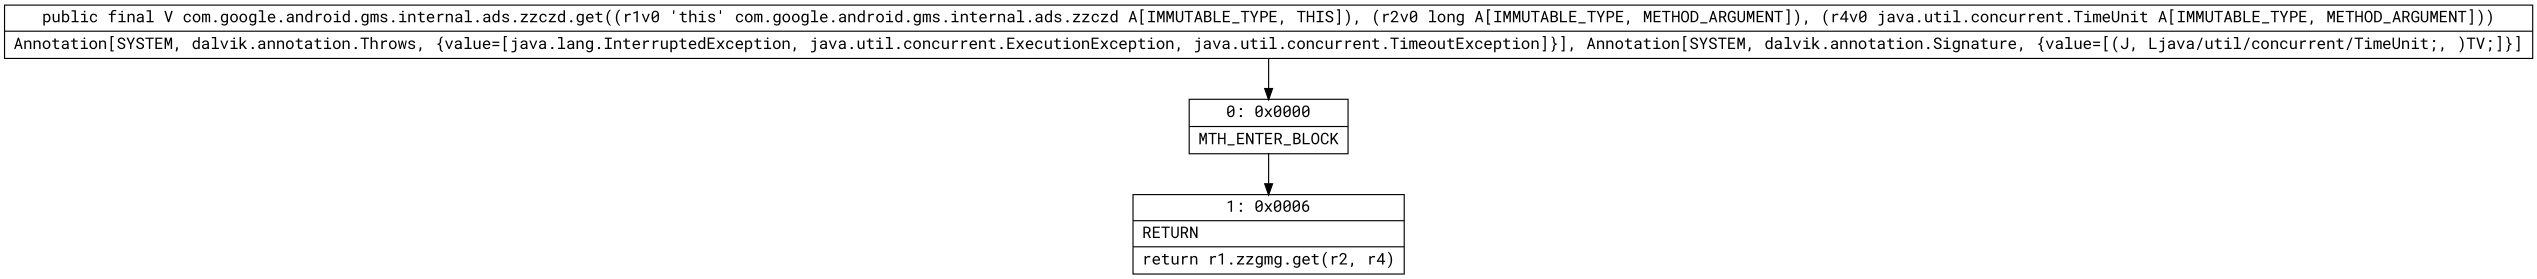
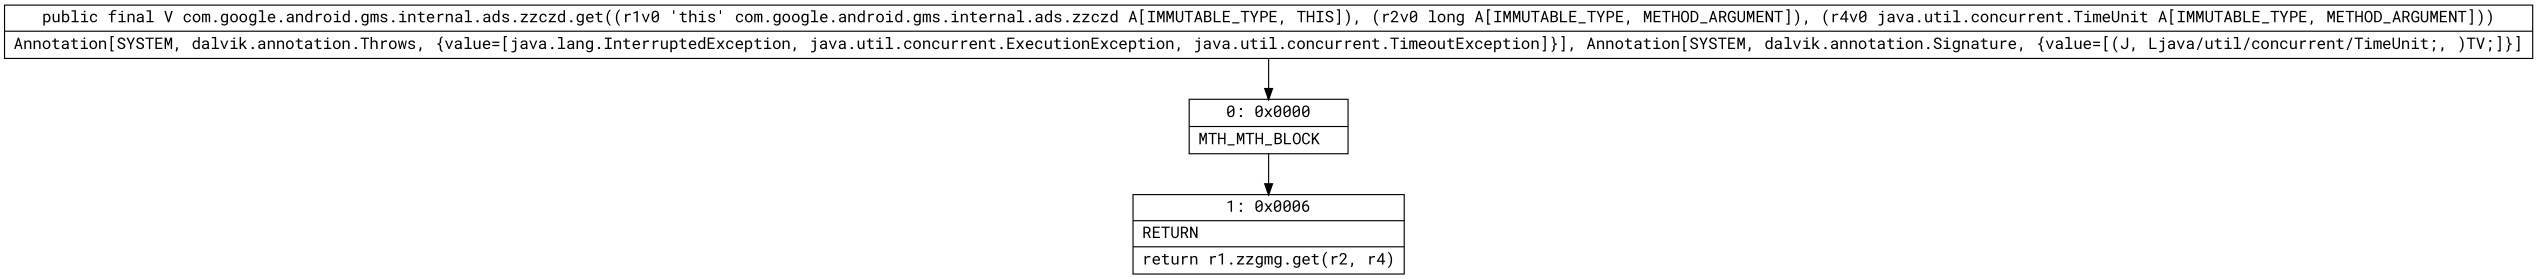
(1269, 140) -> (1260, 140)
